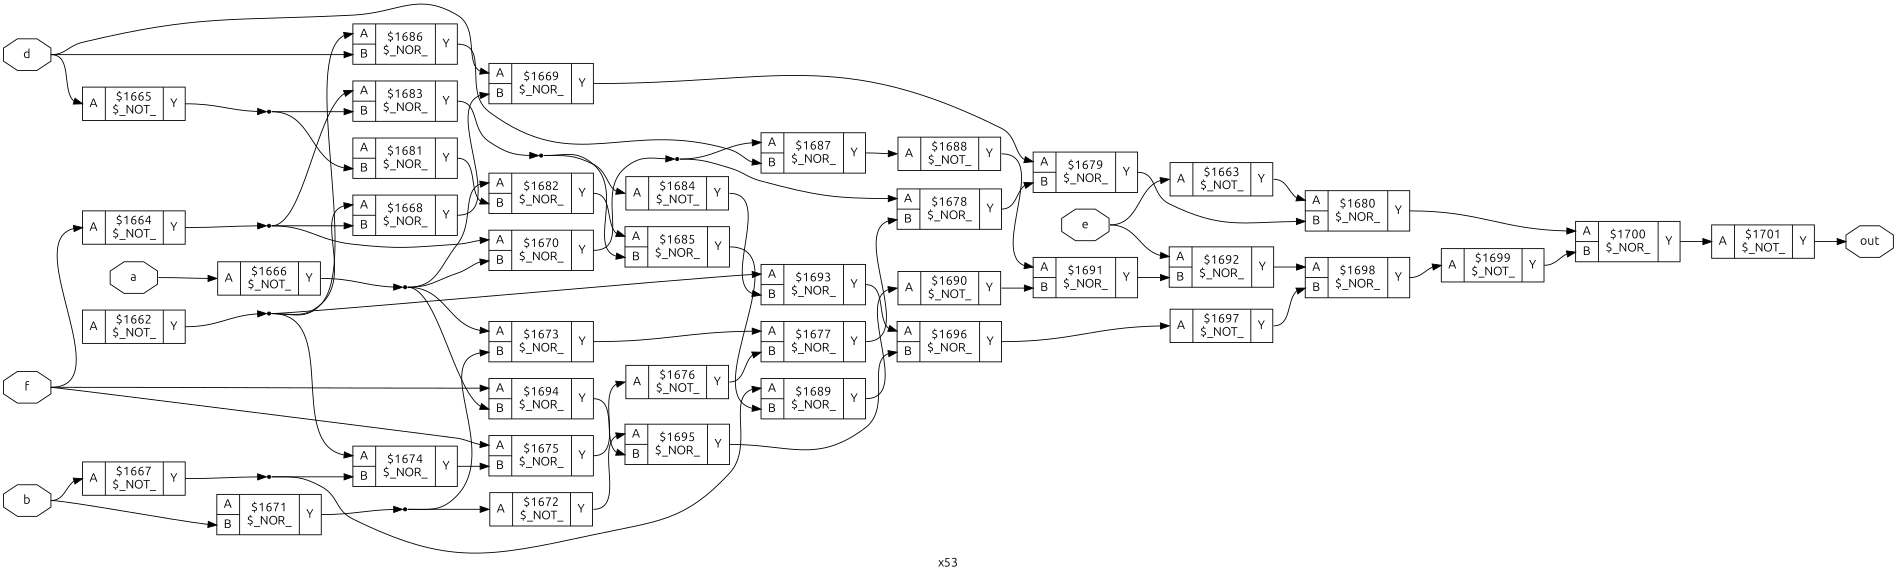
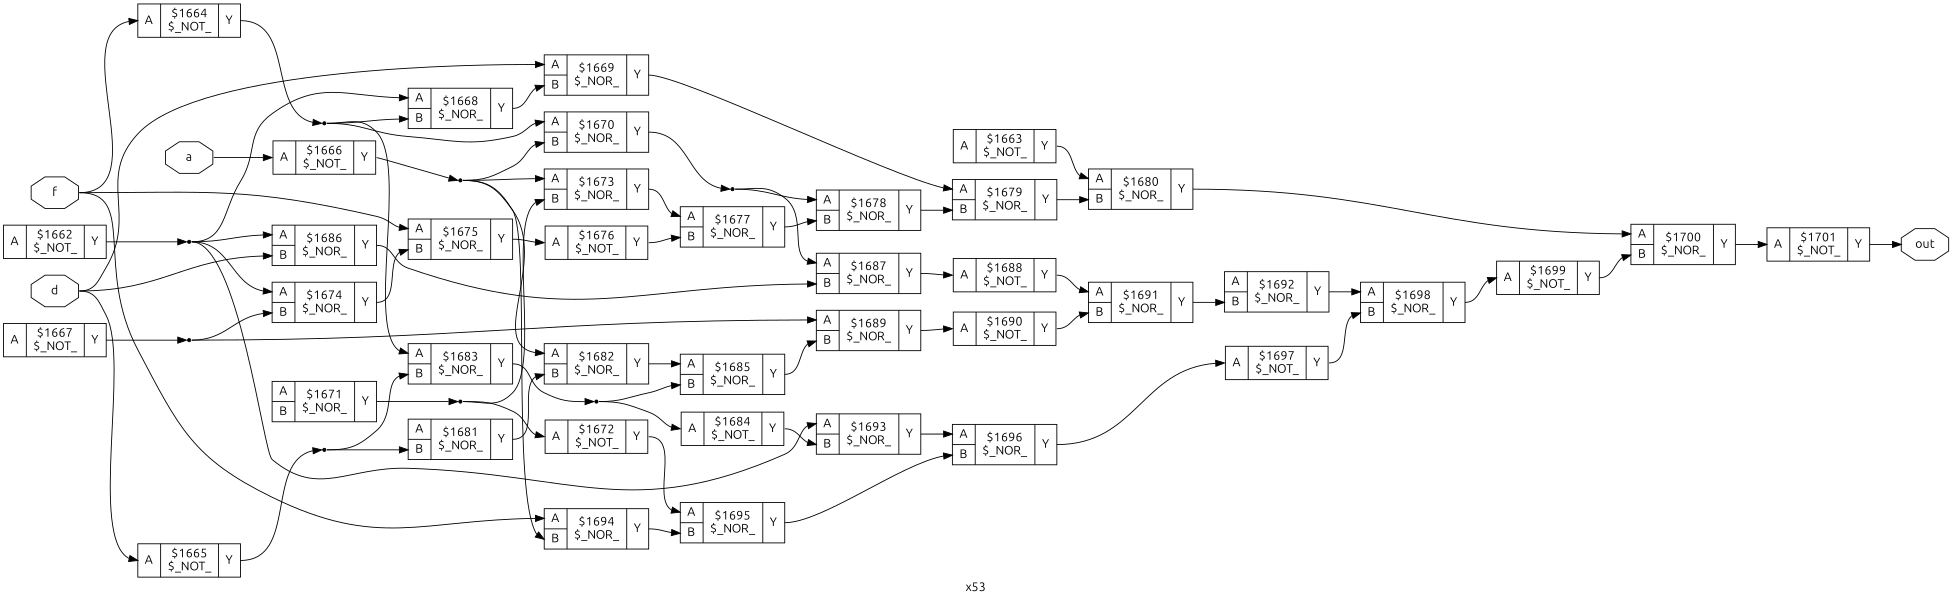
(1085, 225) -> none
(27, 501) -> none
